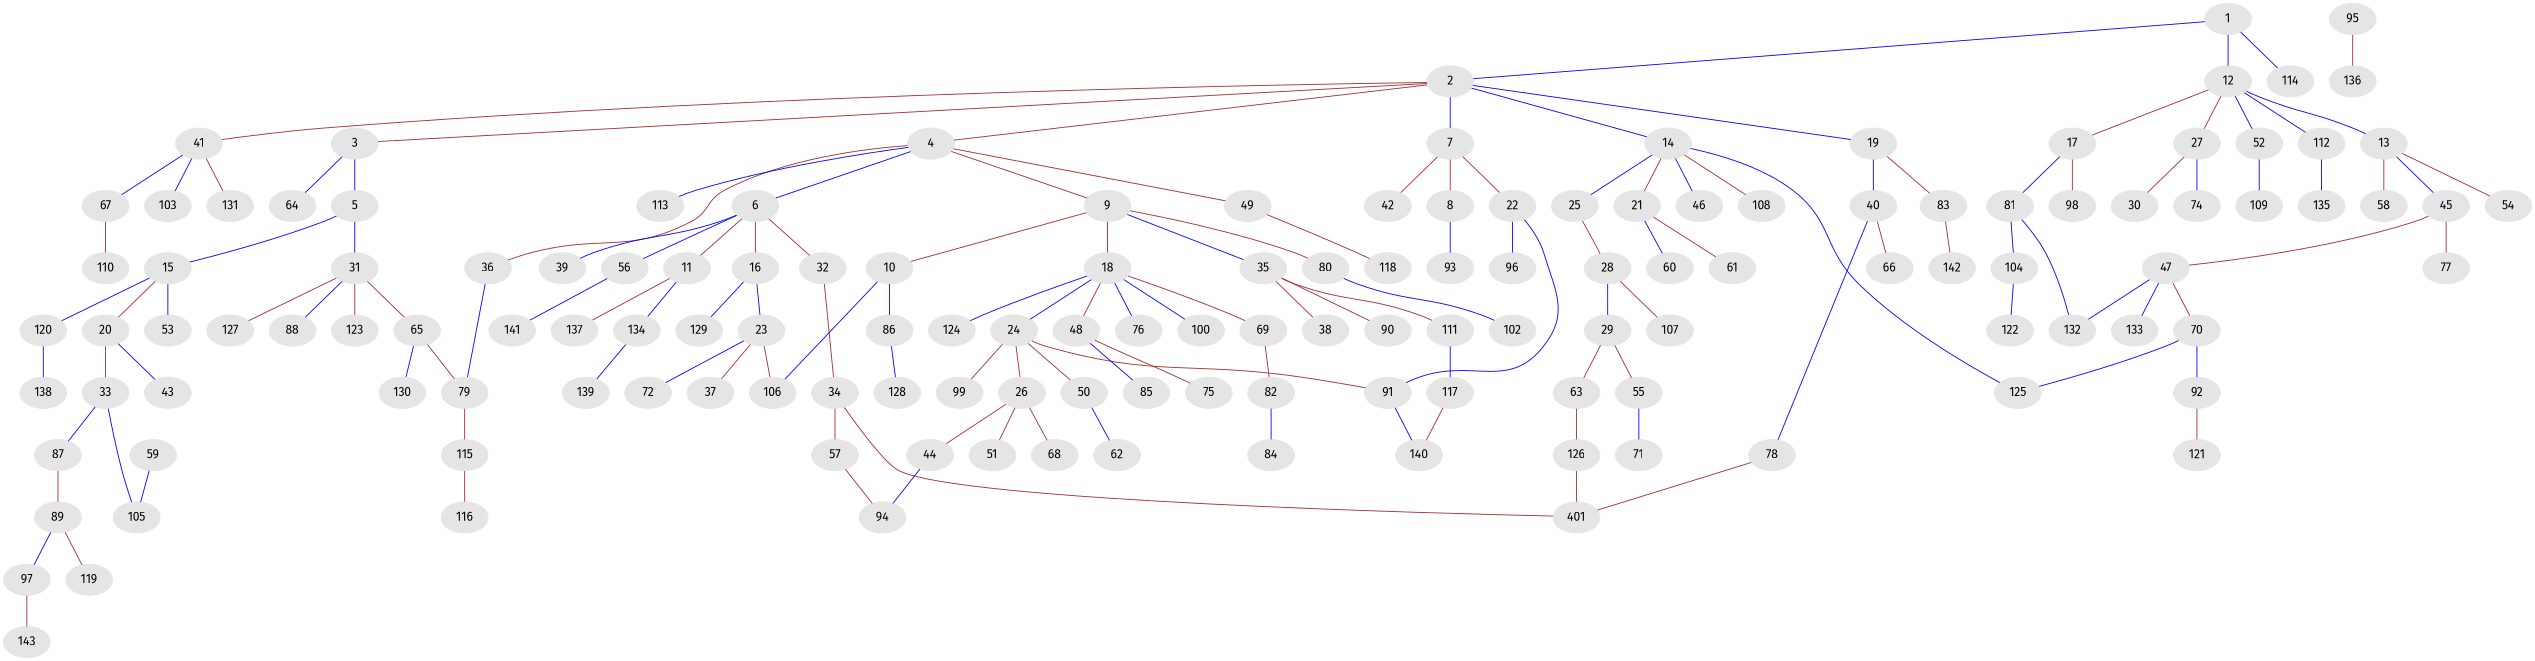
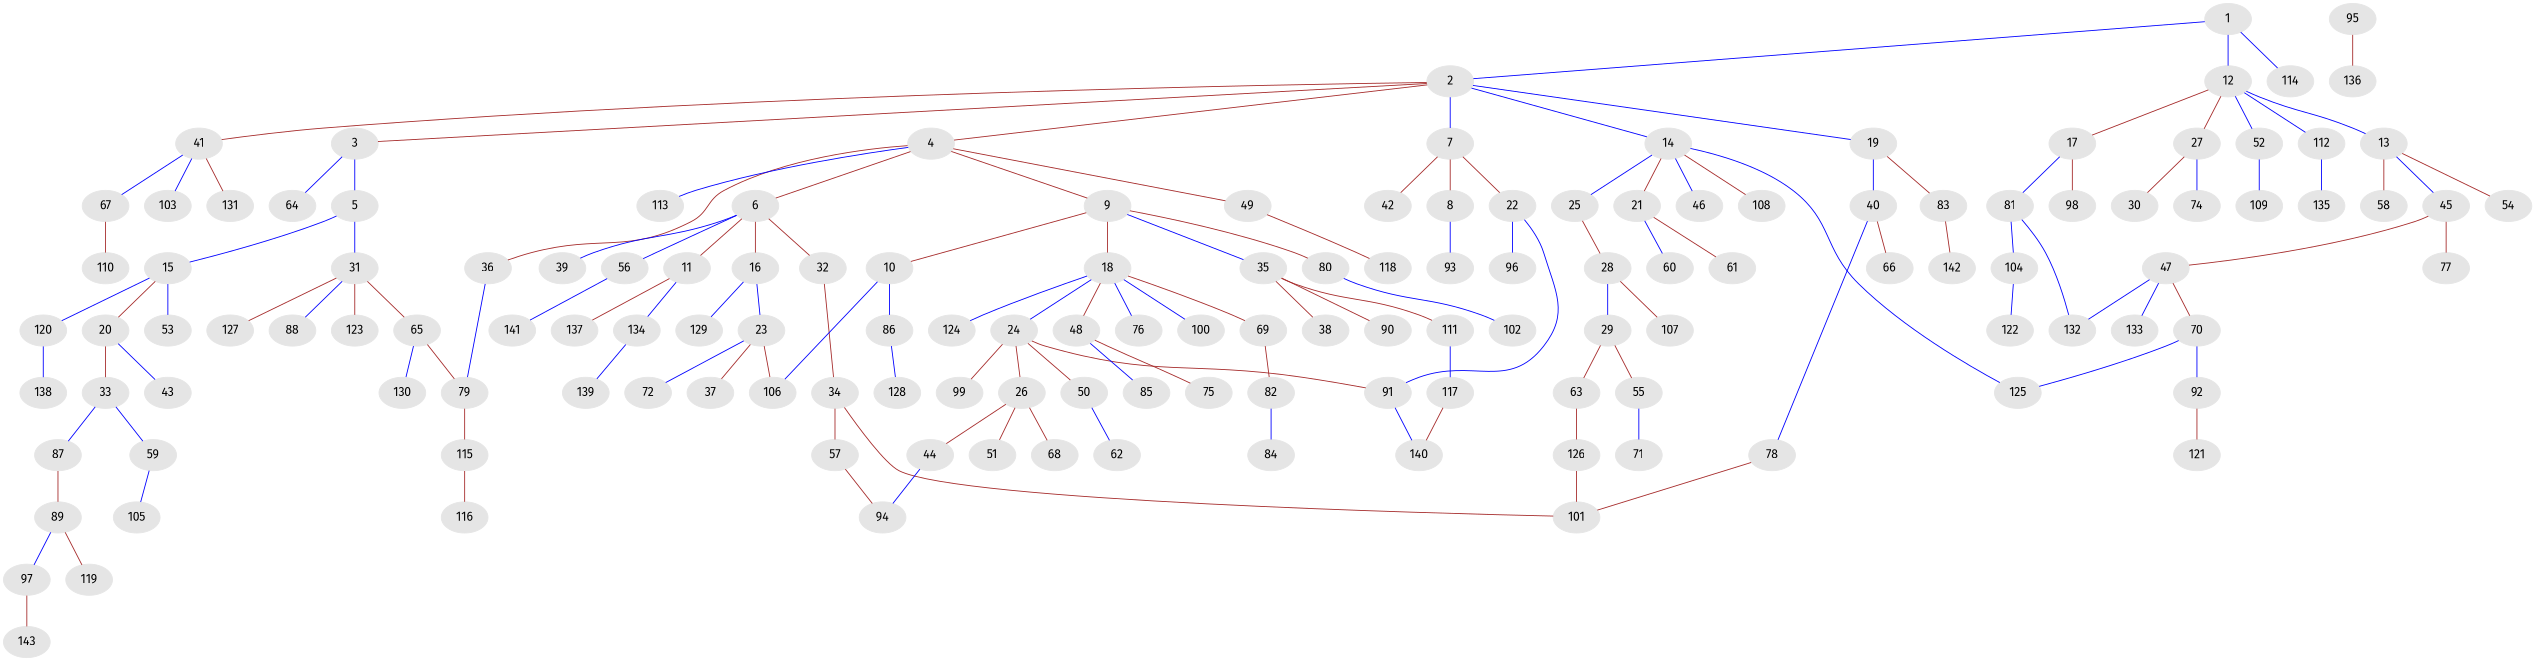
(843, 175) -> (843, 175)
(118, 456) -> (129, 424)
(1577, 517) -> (1577, 517)
